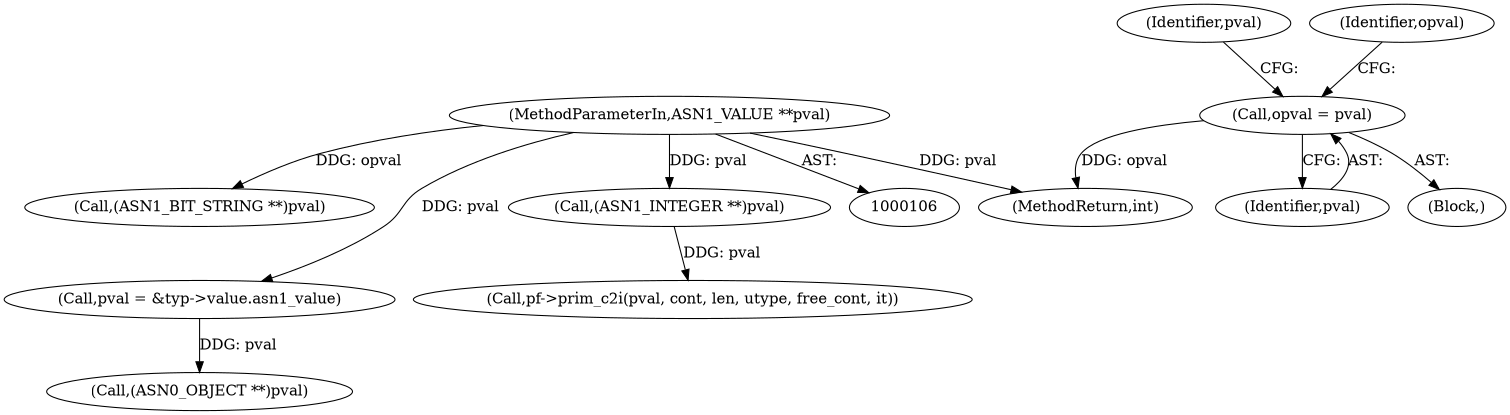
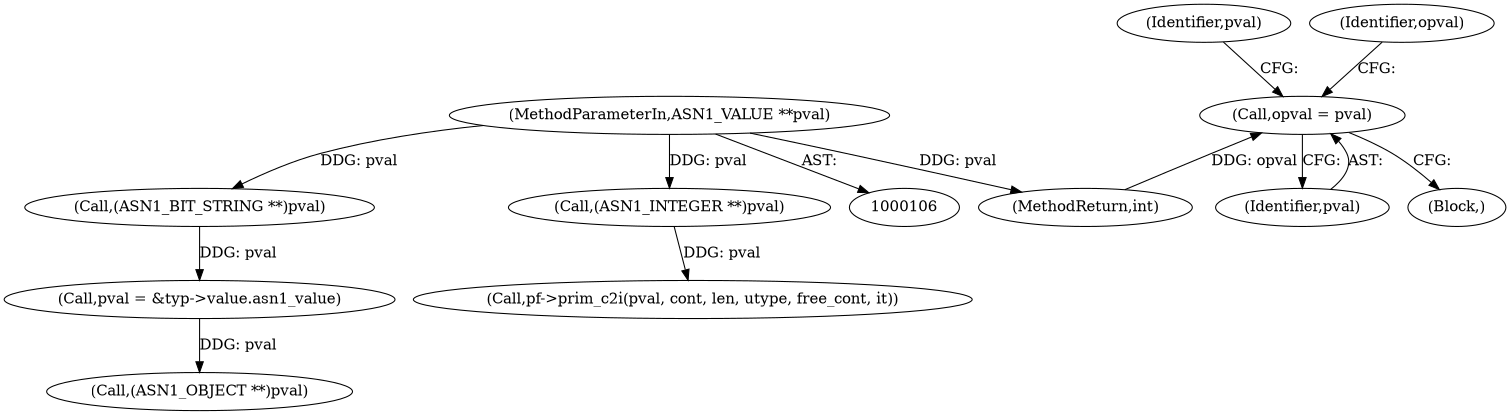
(1128, 132) -> (1188, 163)
(359, 161) -> (359, 161)
(1435, 161) -> (1435, 161)
(415, 193) -> (200, 248)
(200, 392) -> (200, 392)
